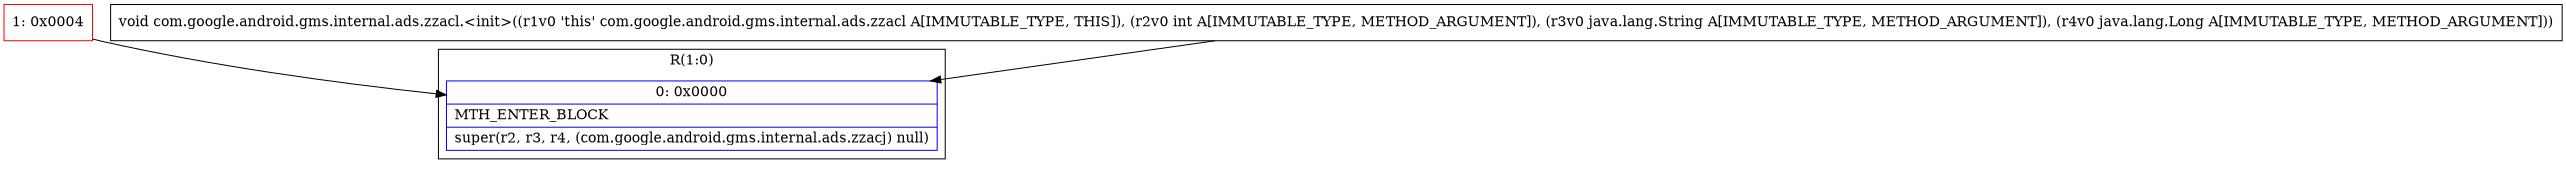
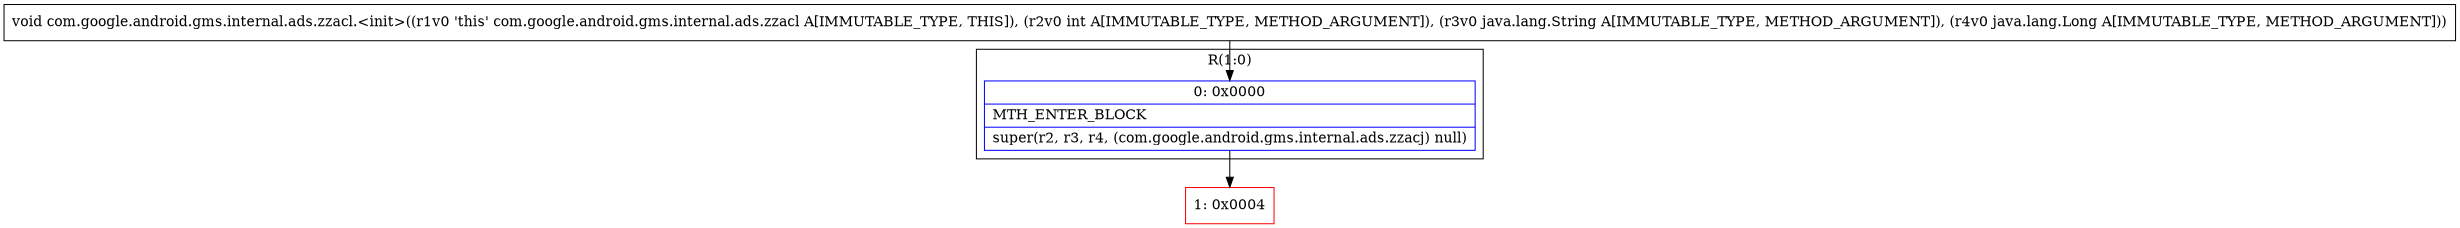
(264, 71) -> (1230, 165)
